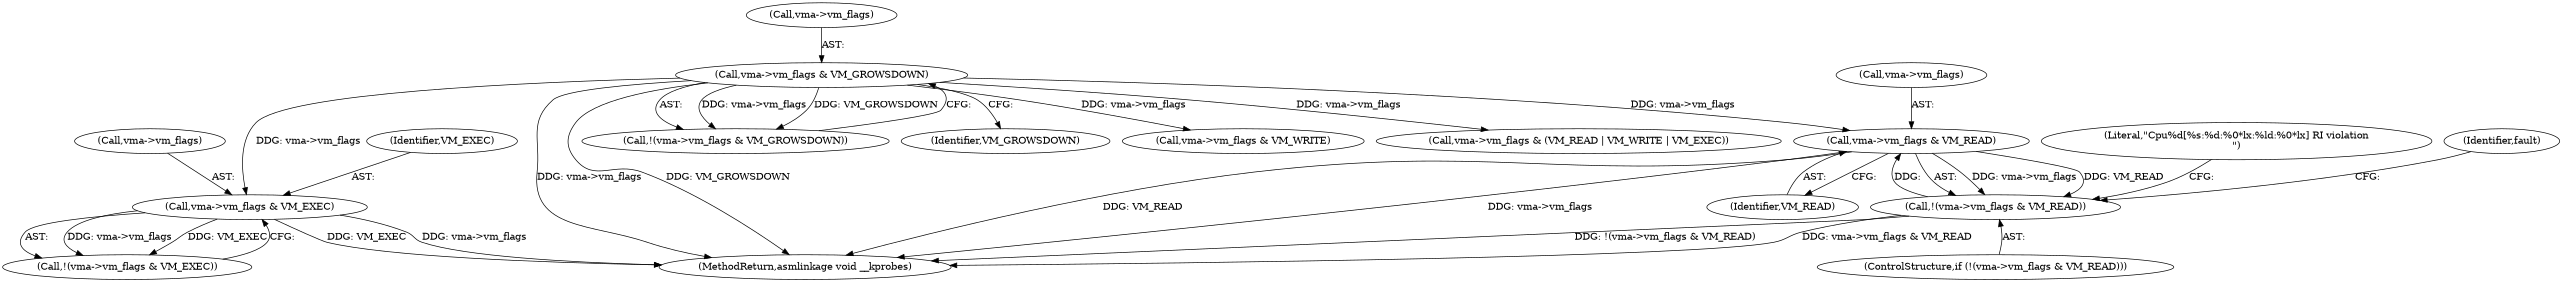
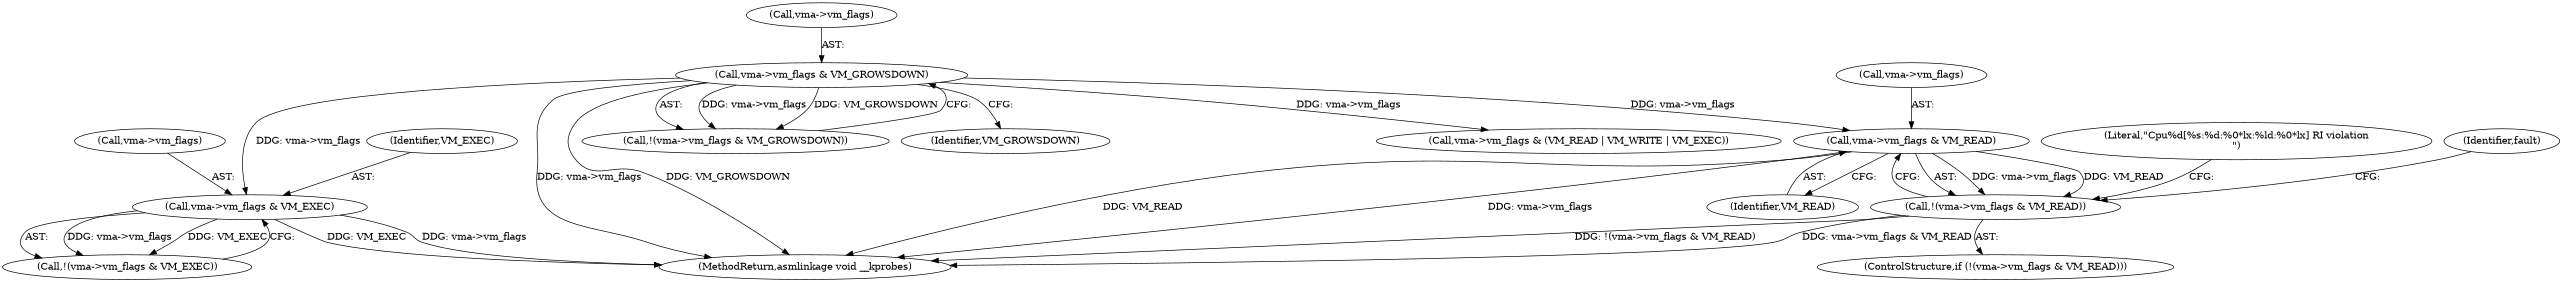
(1243, 141) -> none
(1909, 177) -> (1909, 177)
(2002, 241) -> (1975, 233)
